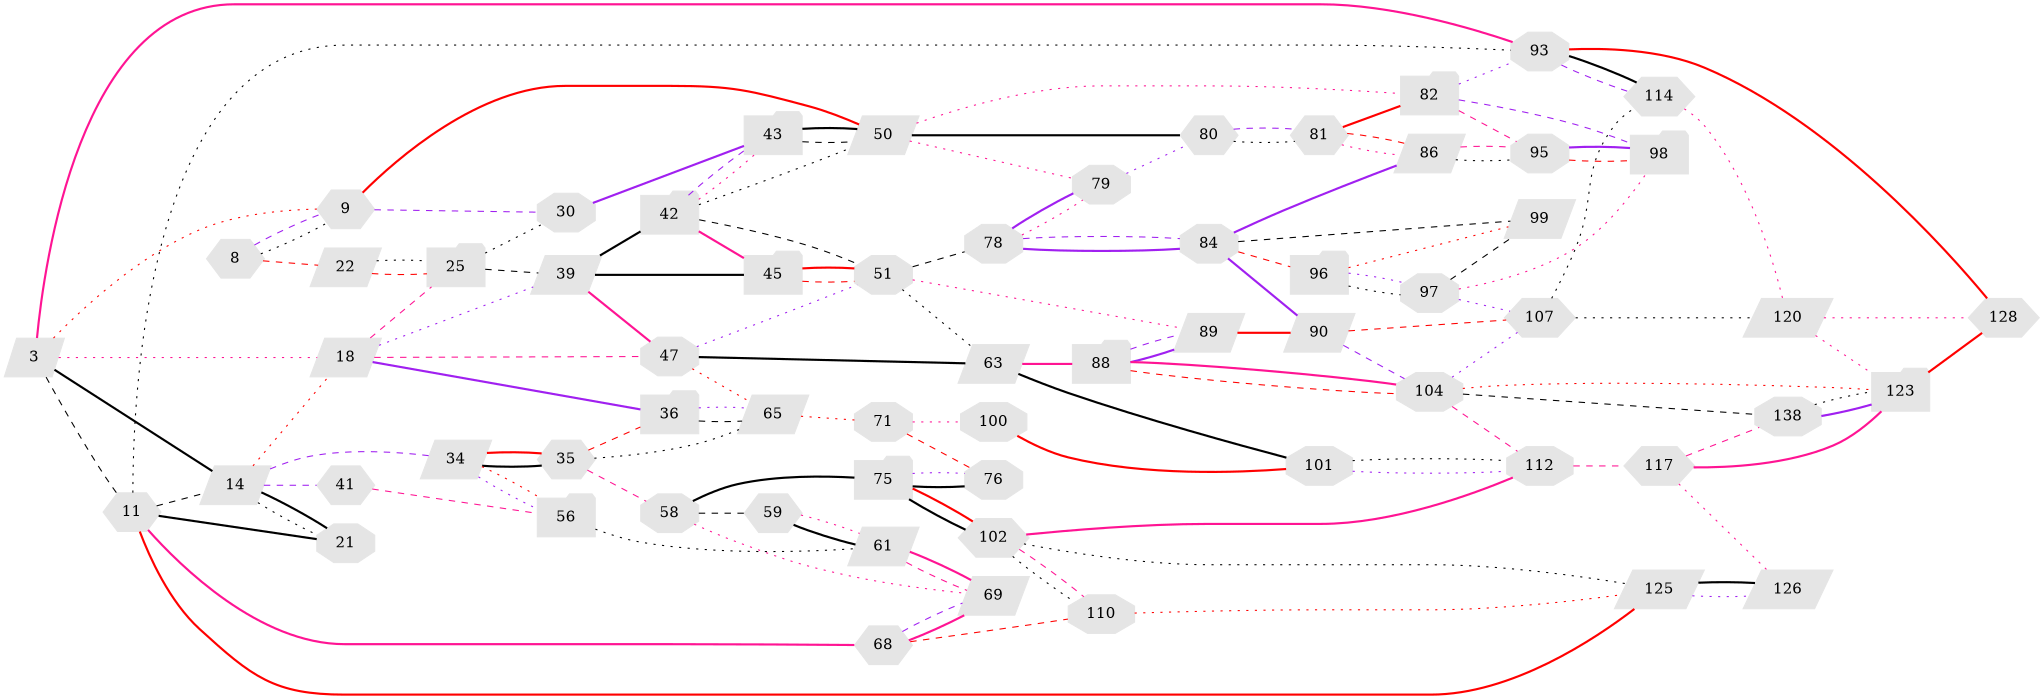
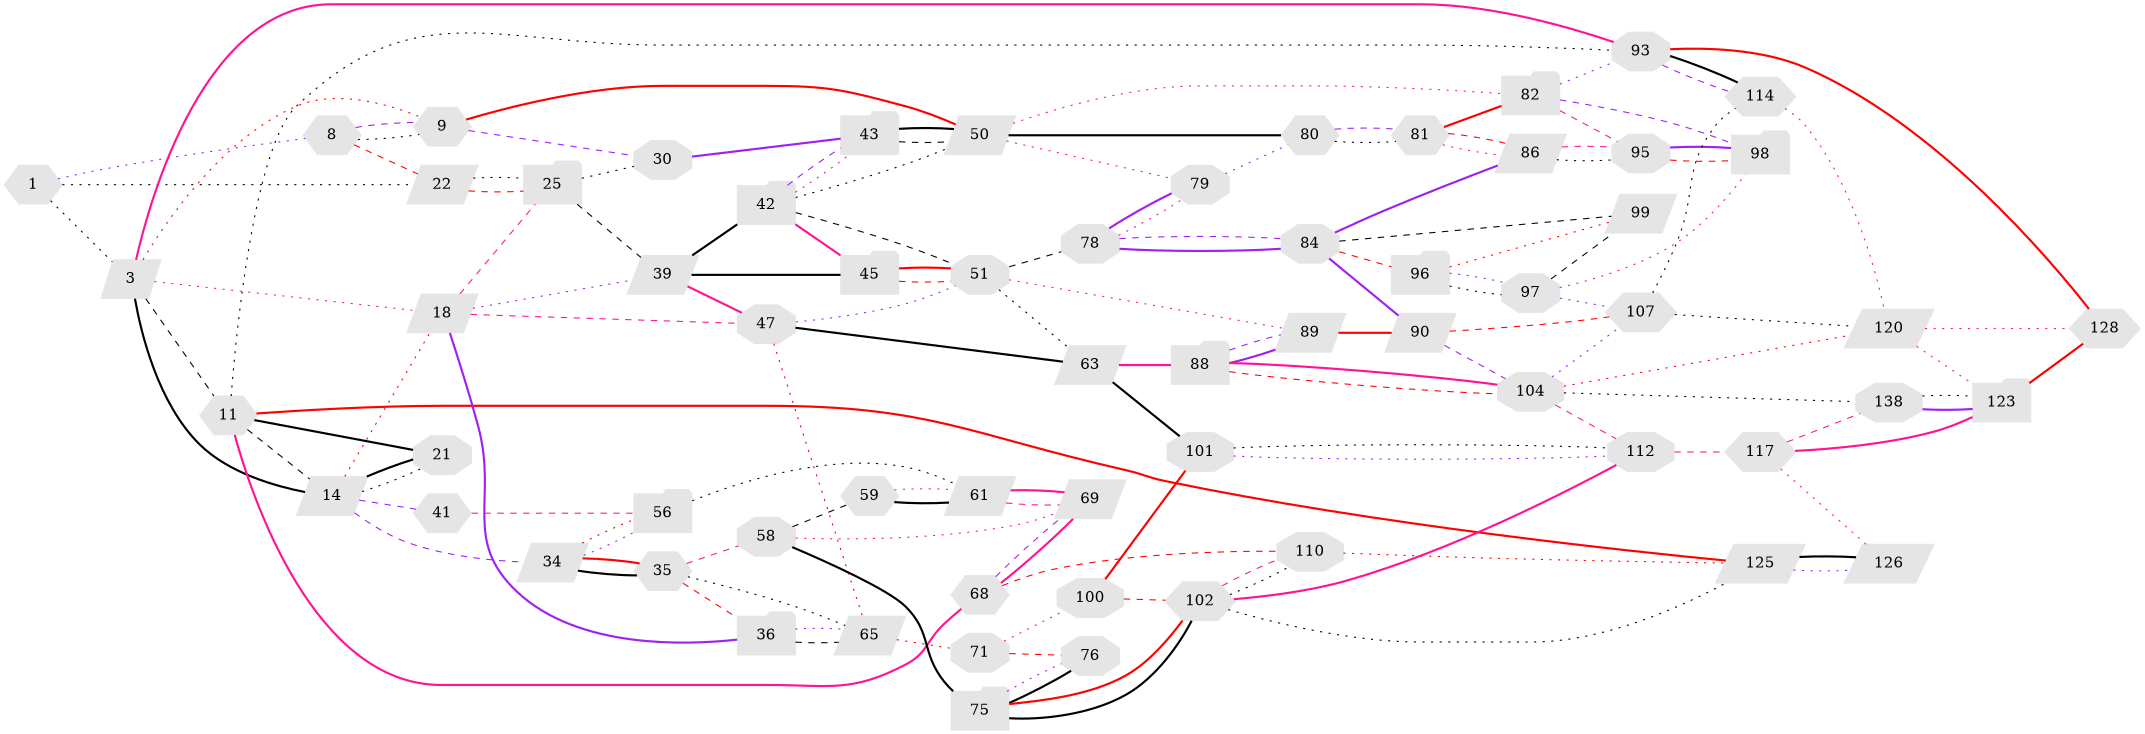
none -> (33, 185)
(1667, 384) -> (1707, 361)
(1609, 404) -> (1710, 397)
none -> (1145, 600)
